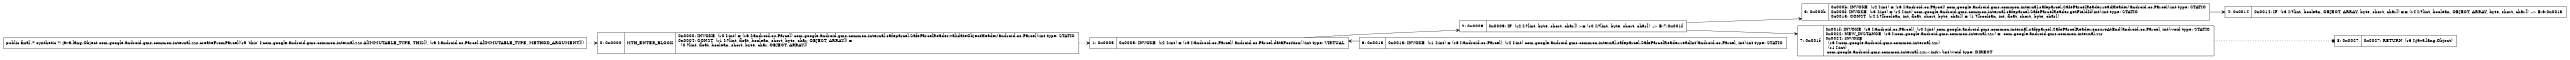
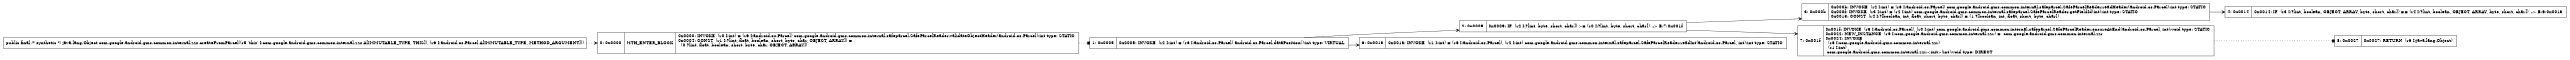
(1355, 41) -> (1352, 45)
(1083, 43) -> (1083, 43)
